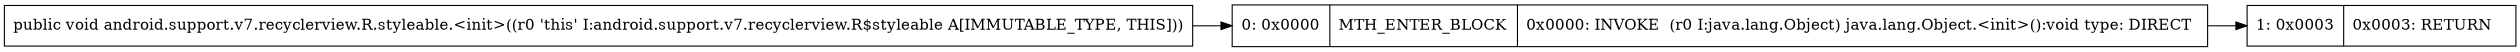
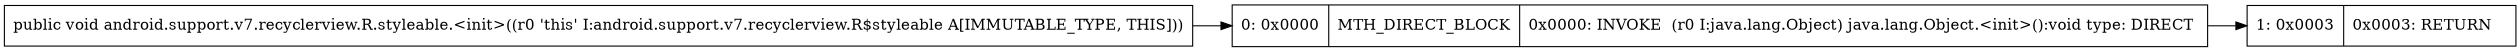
(1423, 25) -> (1424, 25)
